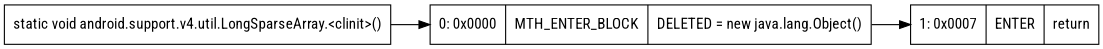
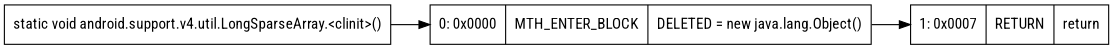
(1015, 24) -> (1020, 24)
